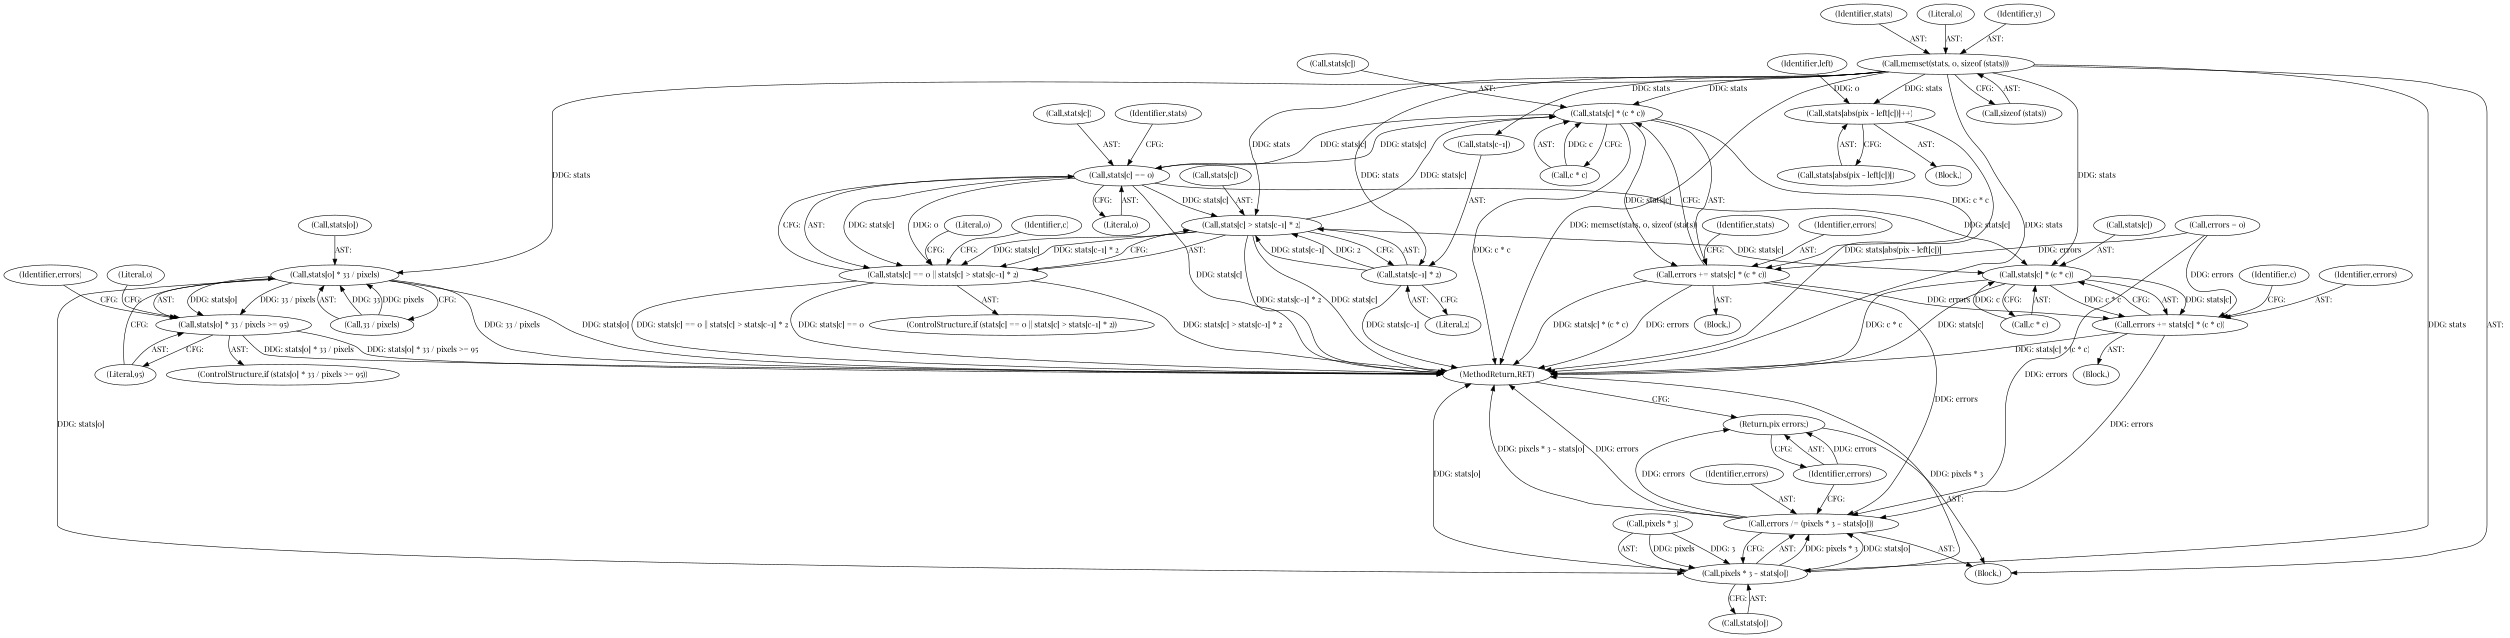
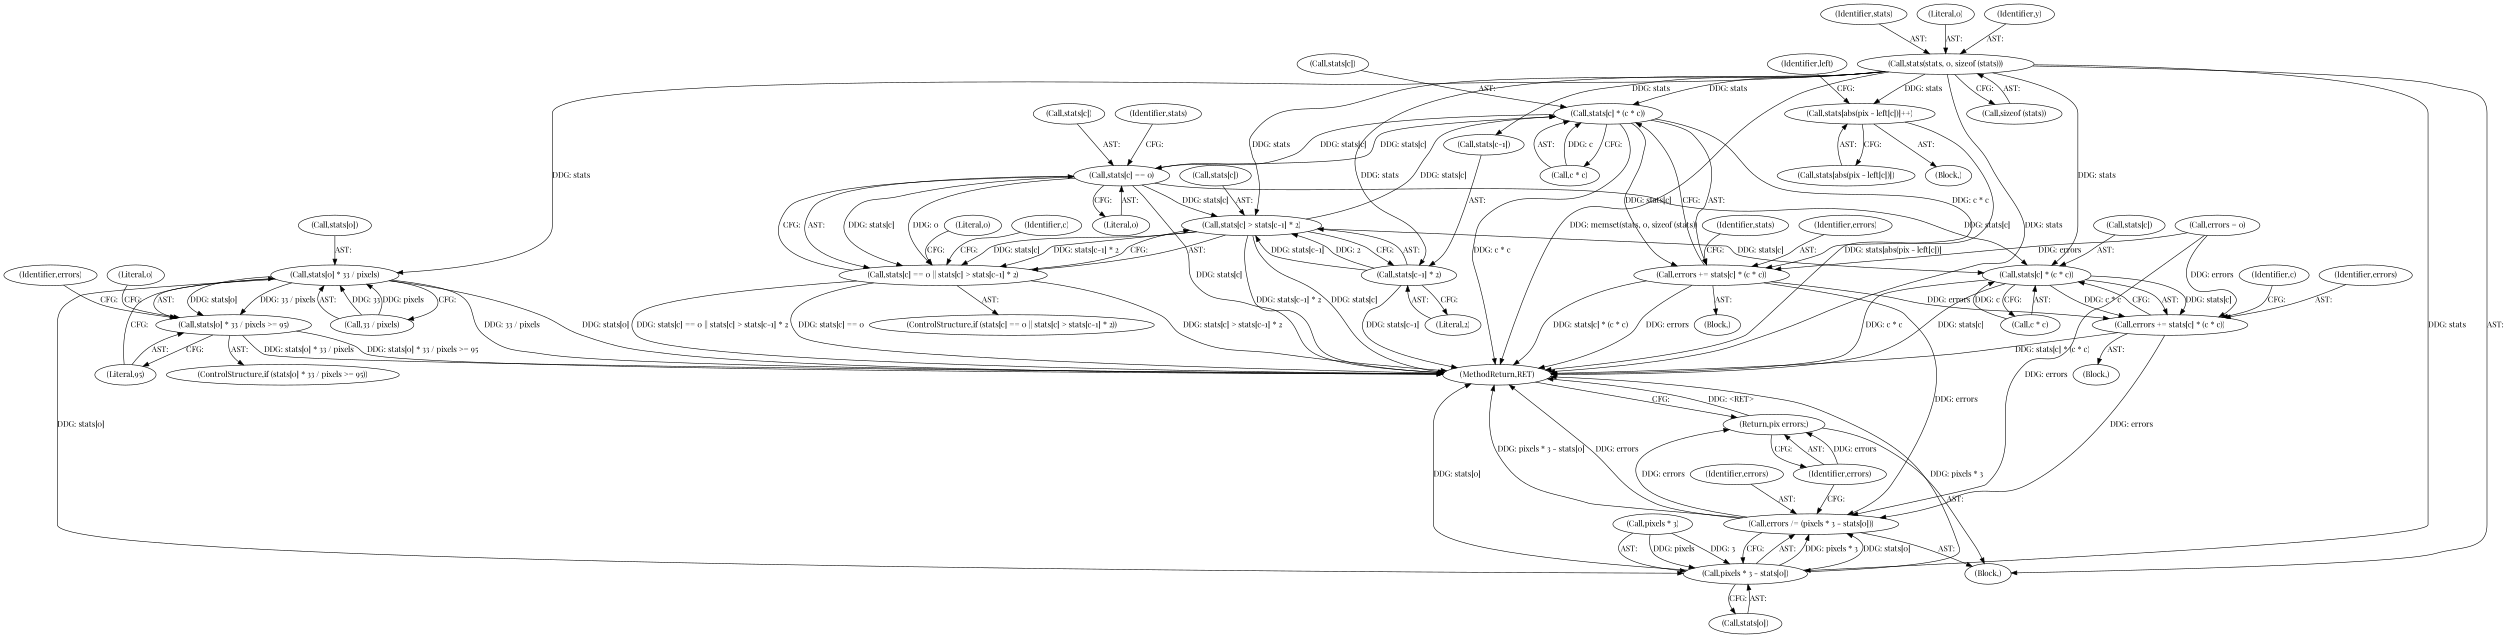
(1946, 64) -> (1946, 64)
(1847, 89) -> (1847, 89)
none -> (1652, 391)
